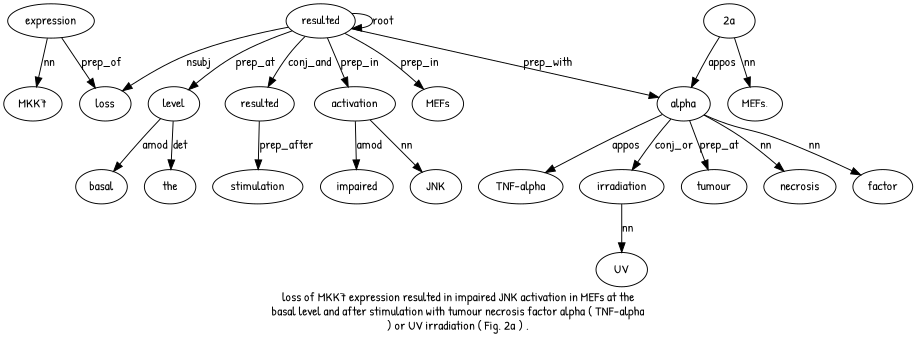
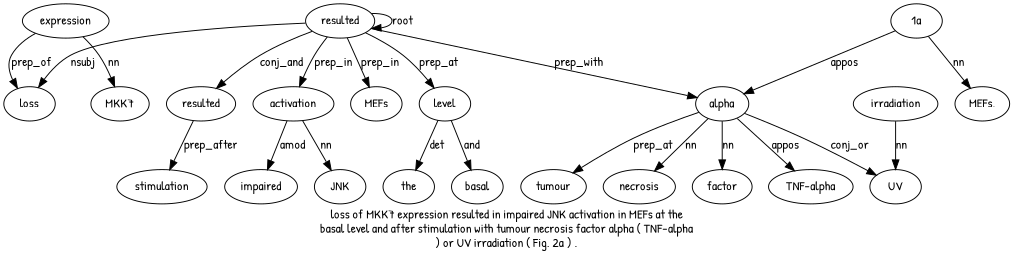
(729, 21) -> (917, 21)
(654, 140) -> (807, 140)
(155, 145) -> (472, 145)
